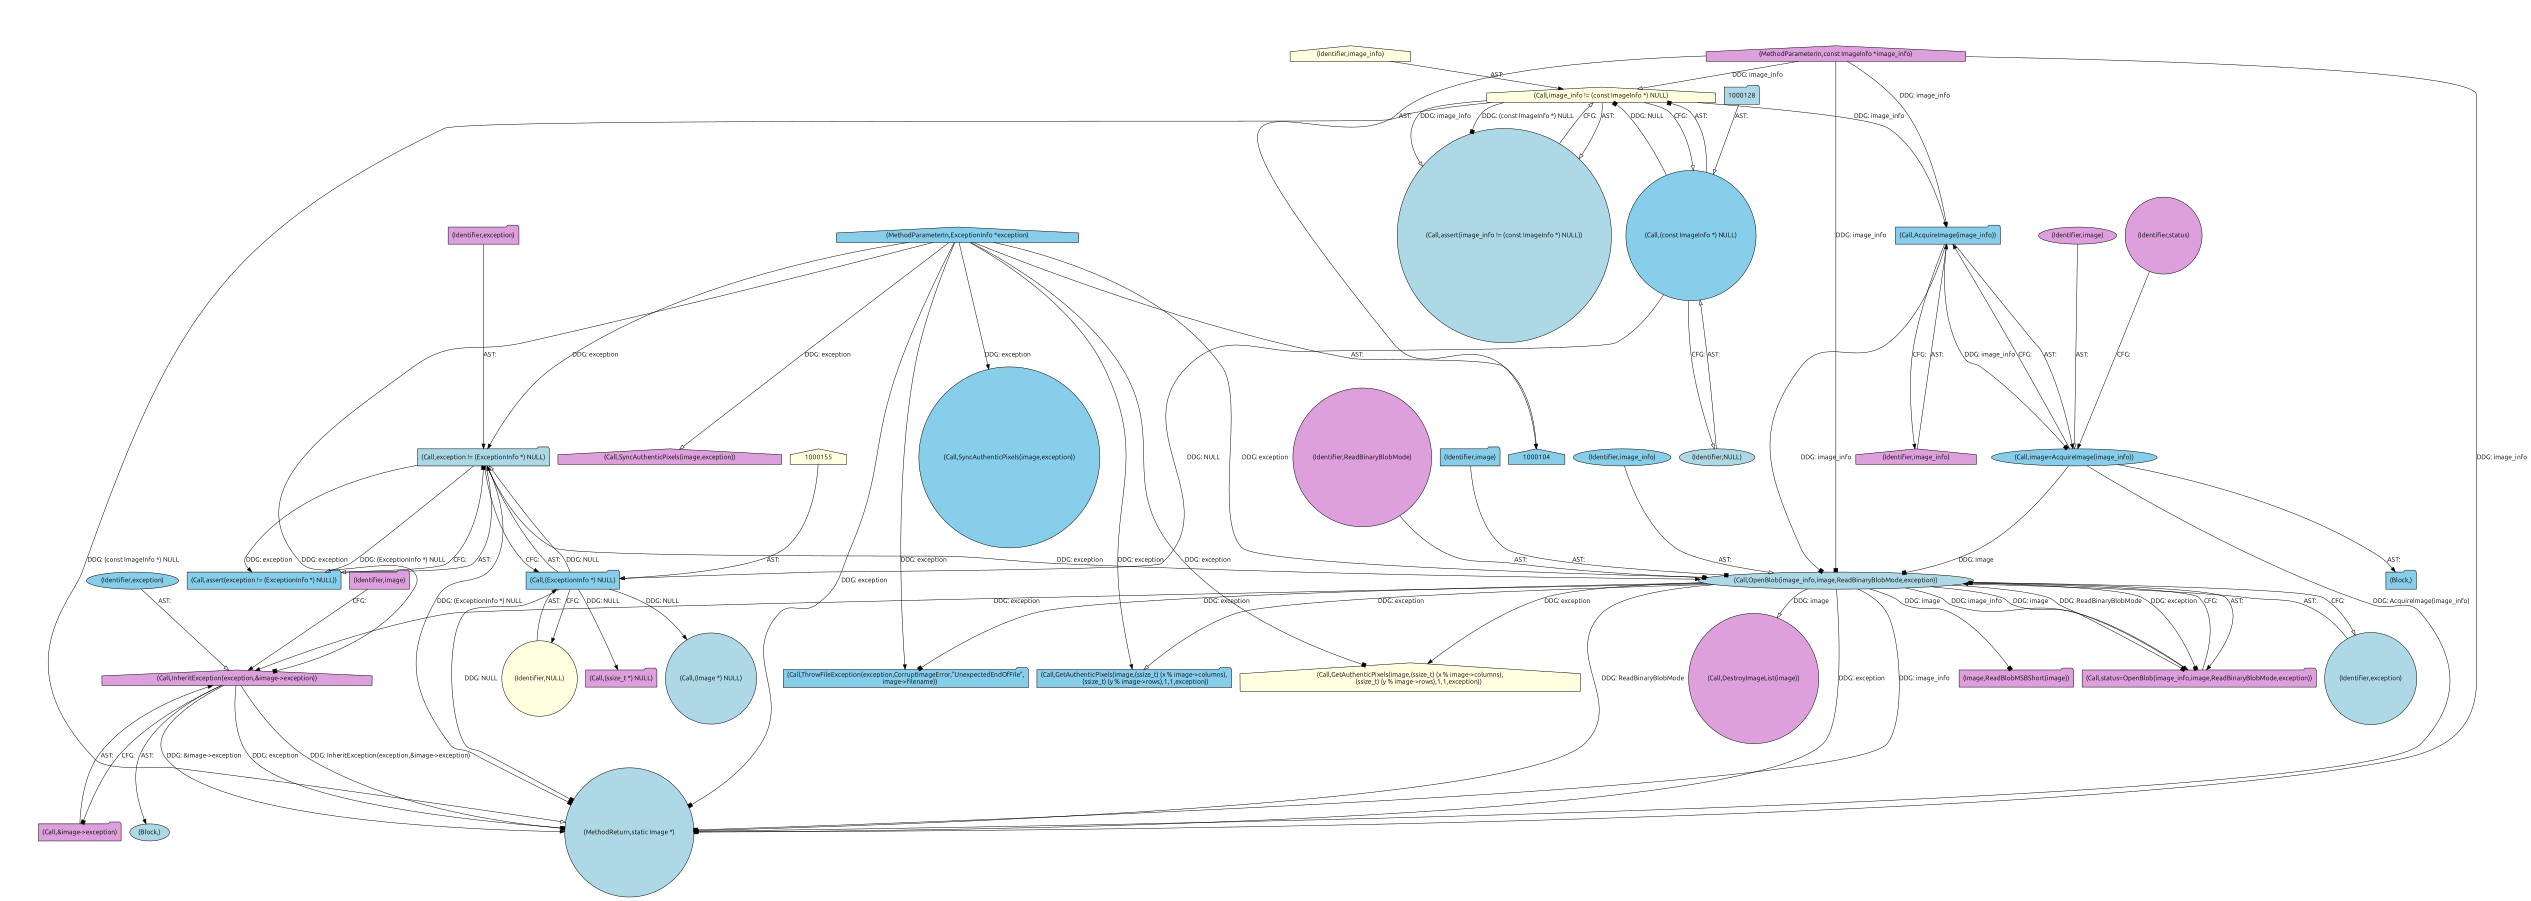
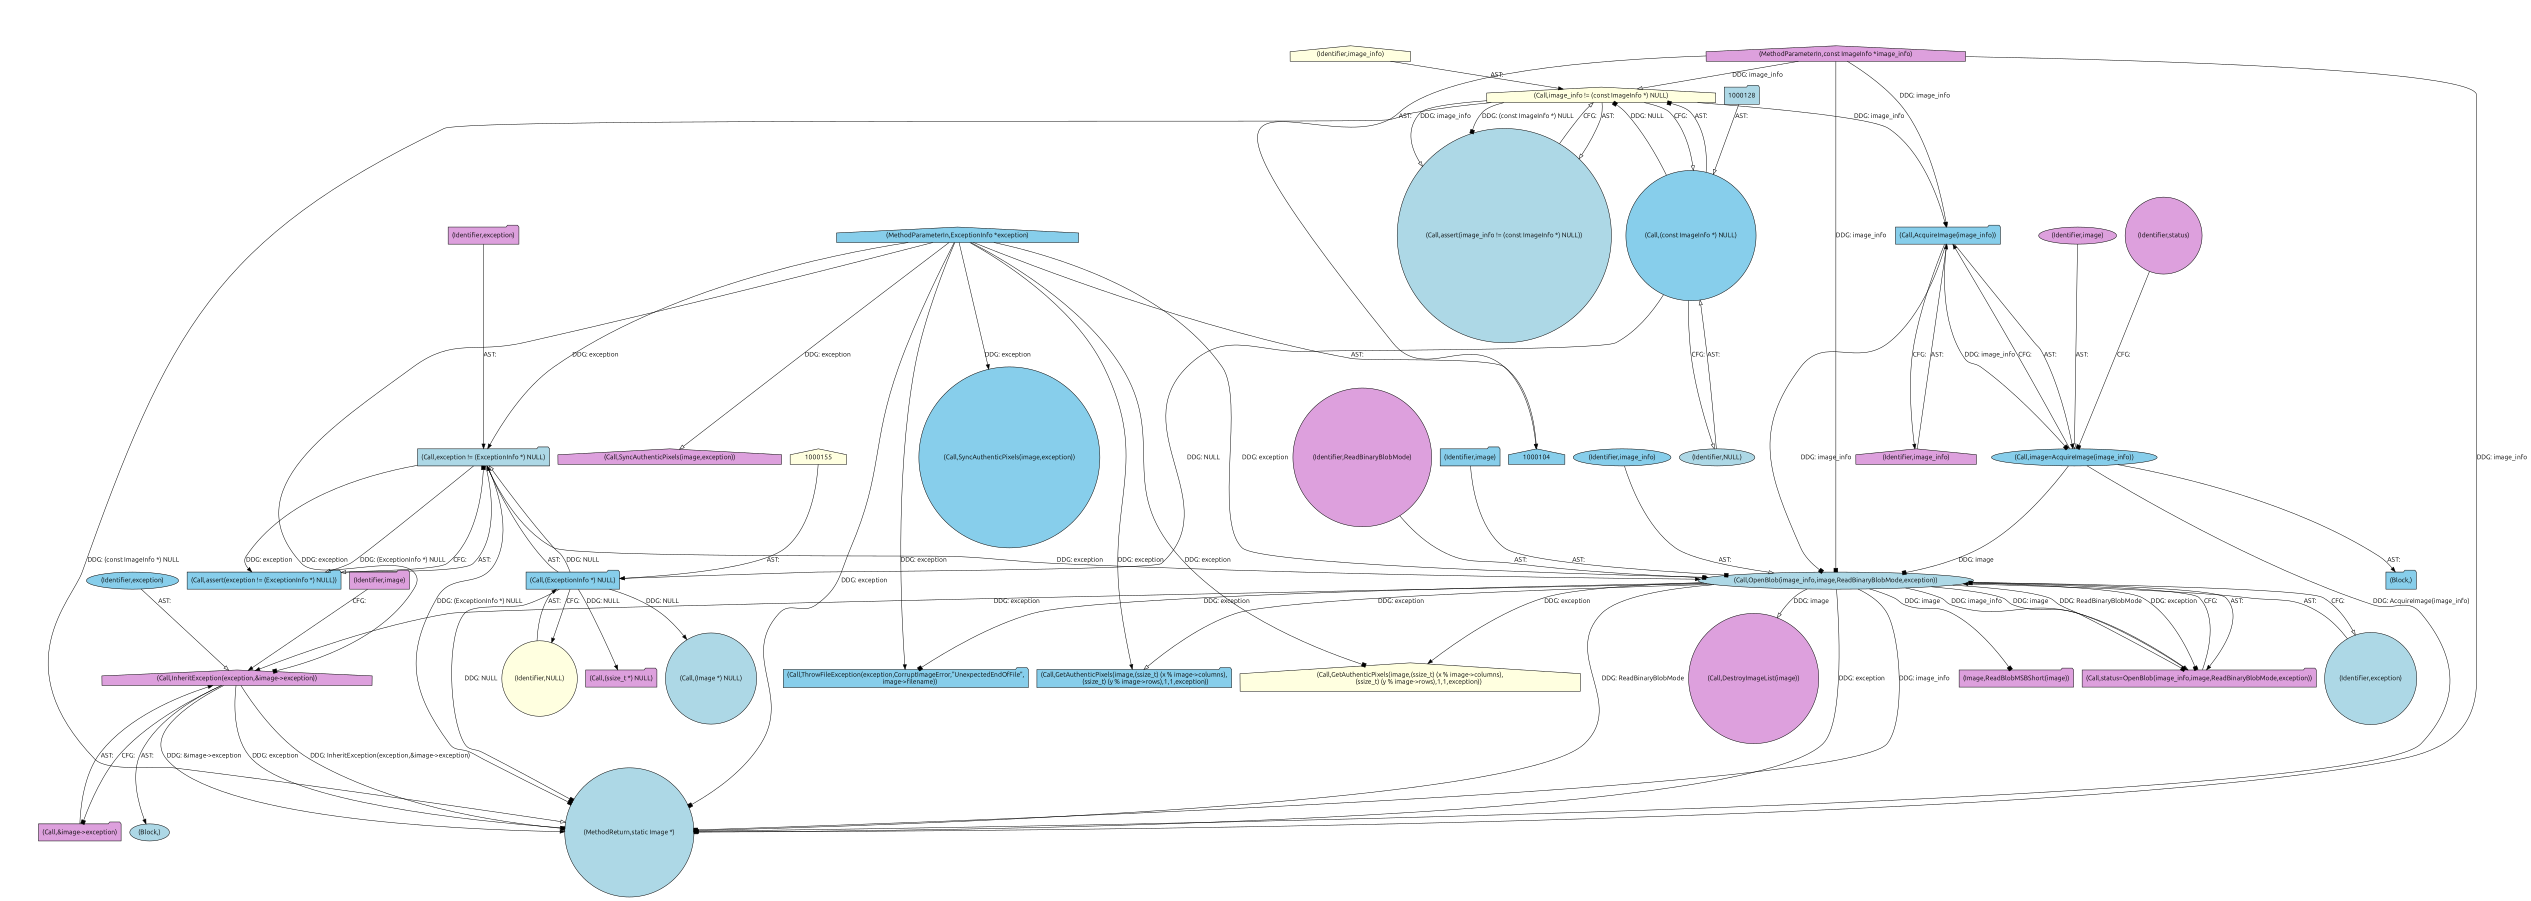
(2115, 358) -> (2115, 358)
(500, 523) -> none
